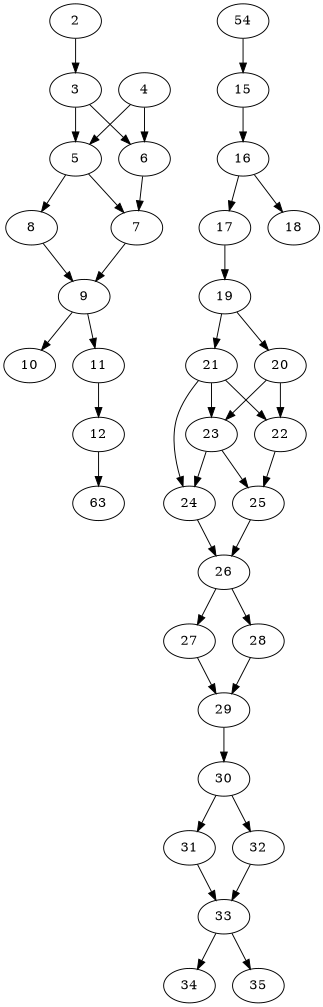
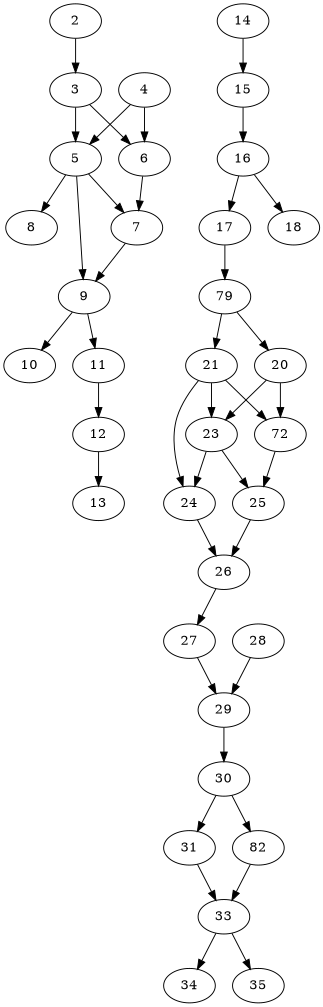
(243, 21) -> (243, 21)
(55, 258) -> (80, 223)
(225, 297) -> (225, 297)
(280, 434) -> (280, 434)
(99, 503) -> (99, 503)
(239, 602) -> none
(258, 848) -> (258, 848)
